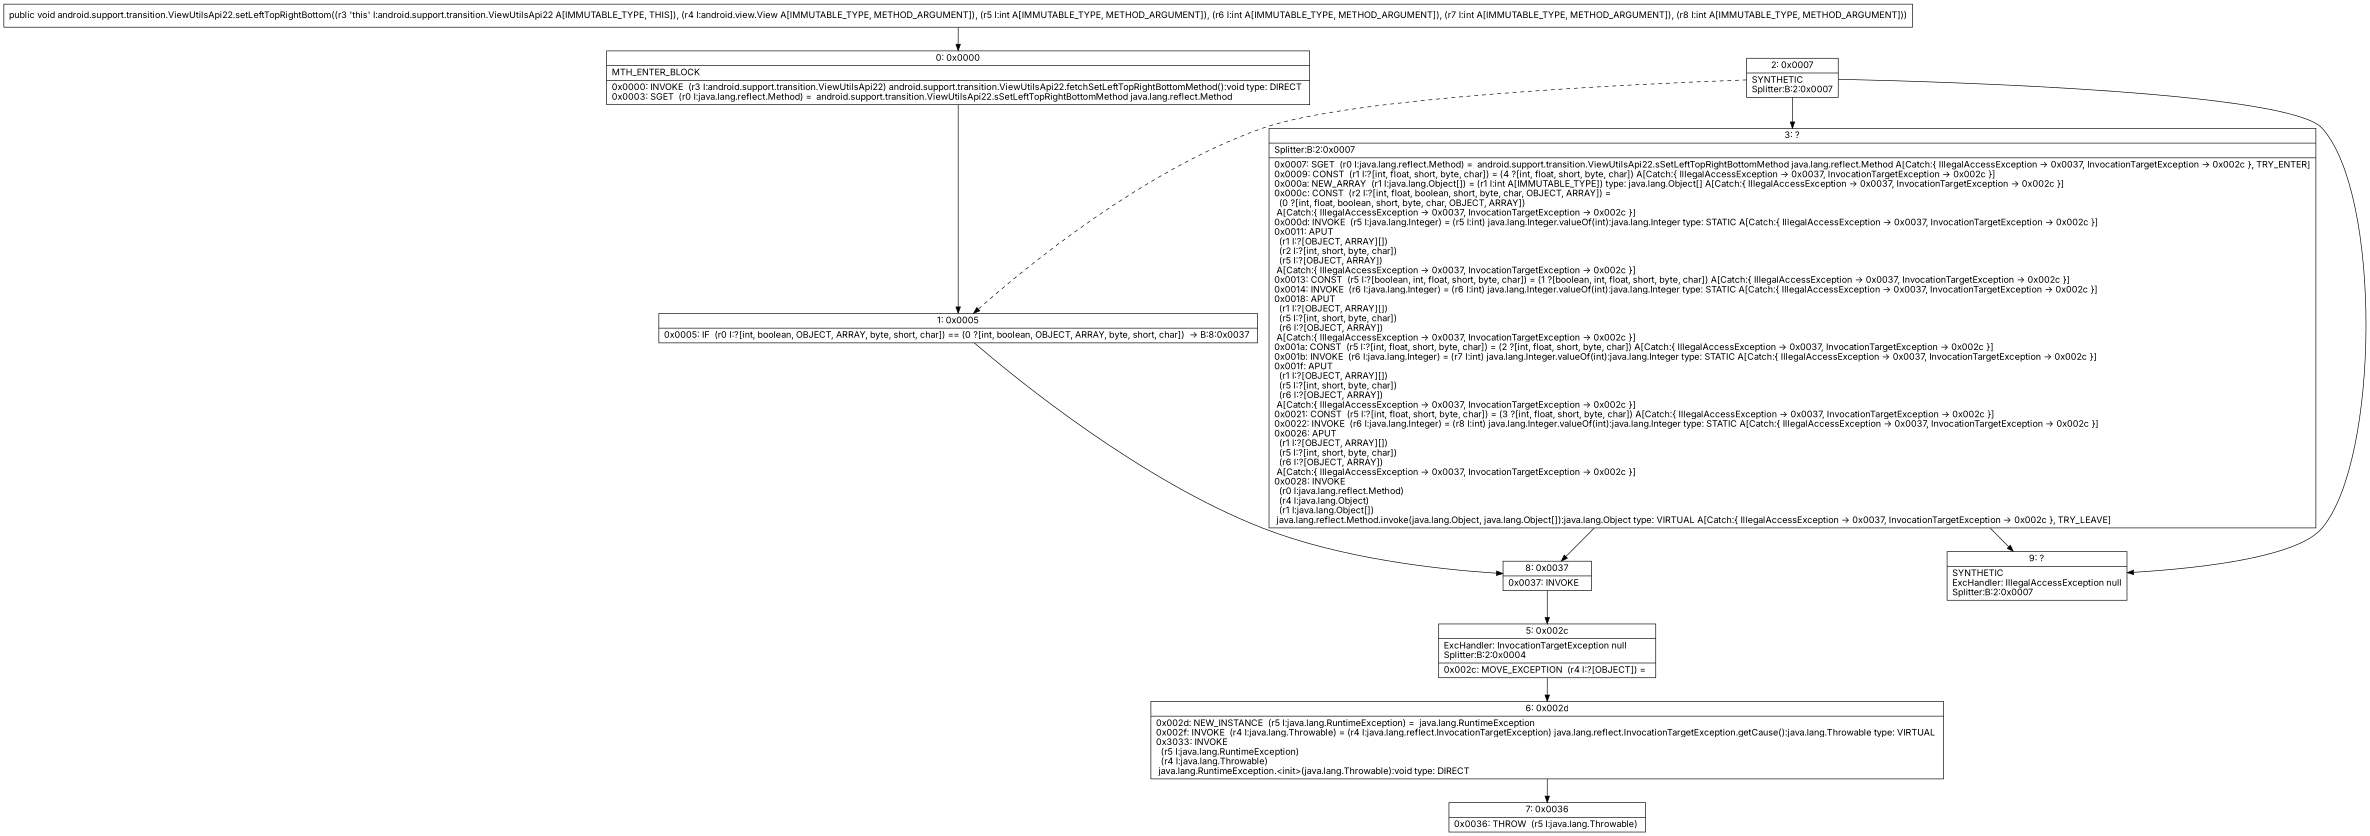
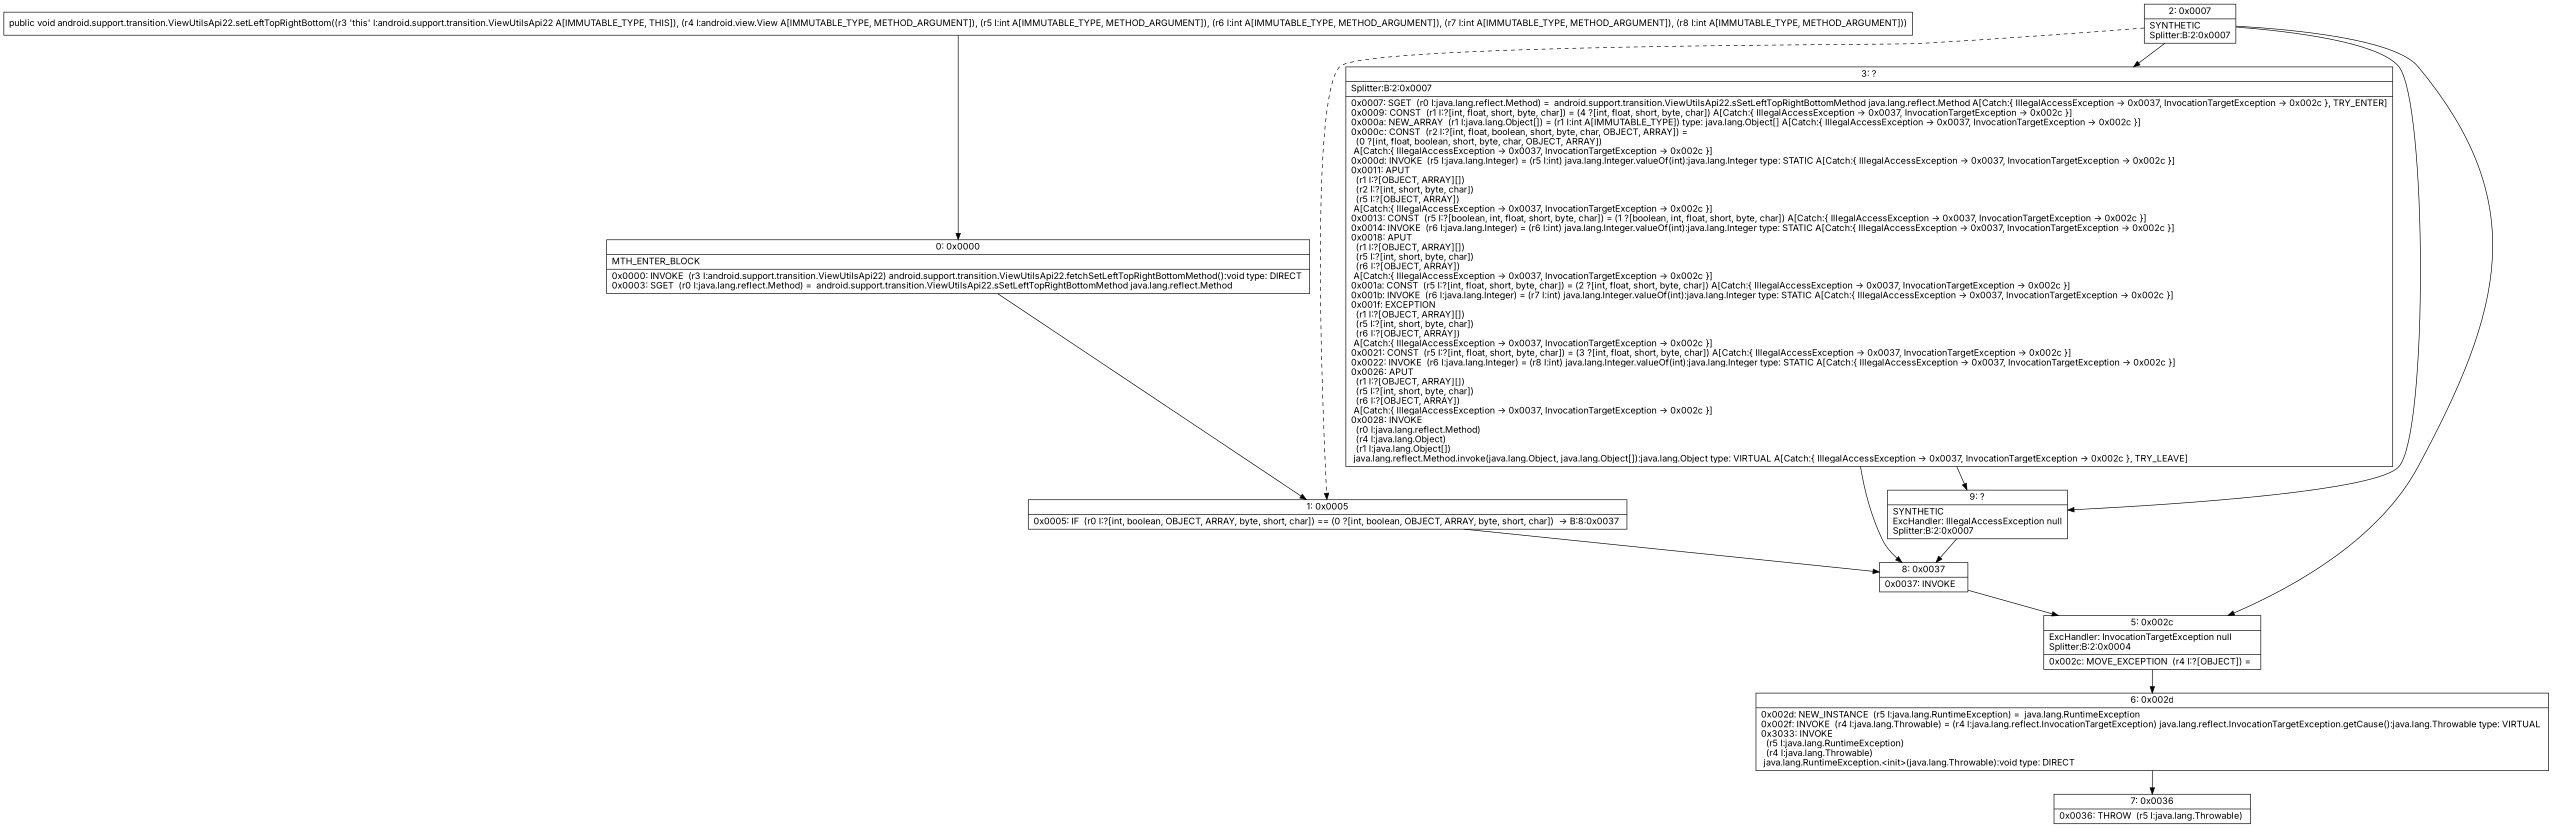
none -> (2488, 289)
(1306, 367) -> (1396, 305)
none -> (1949, 548)
